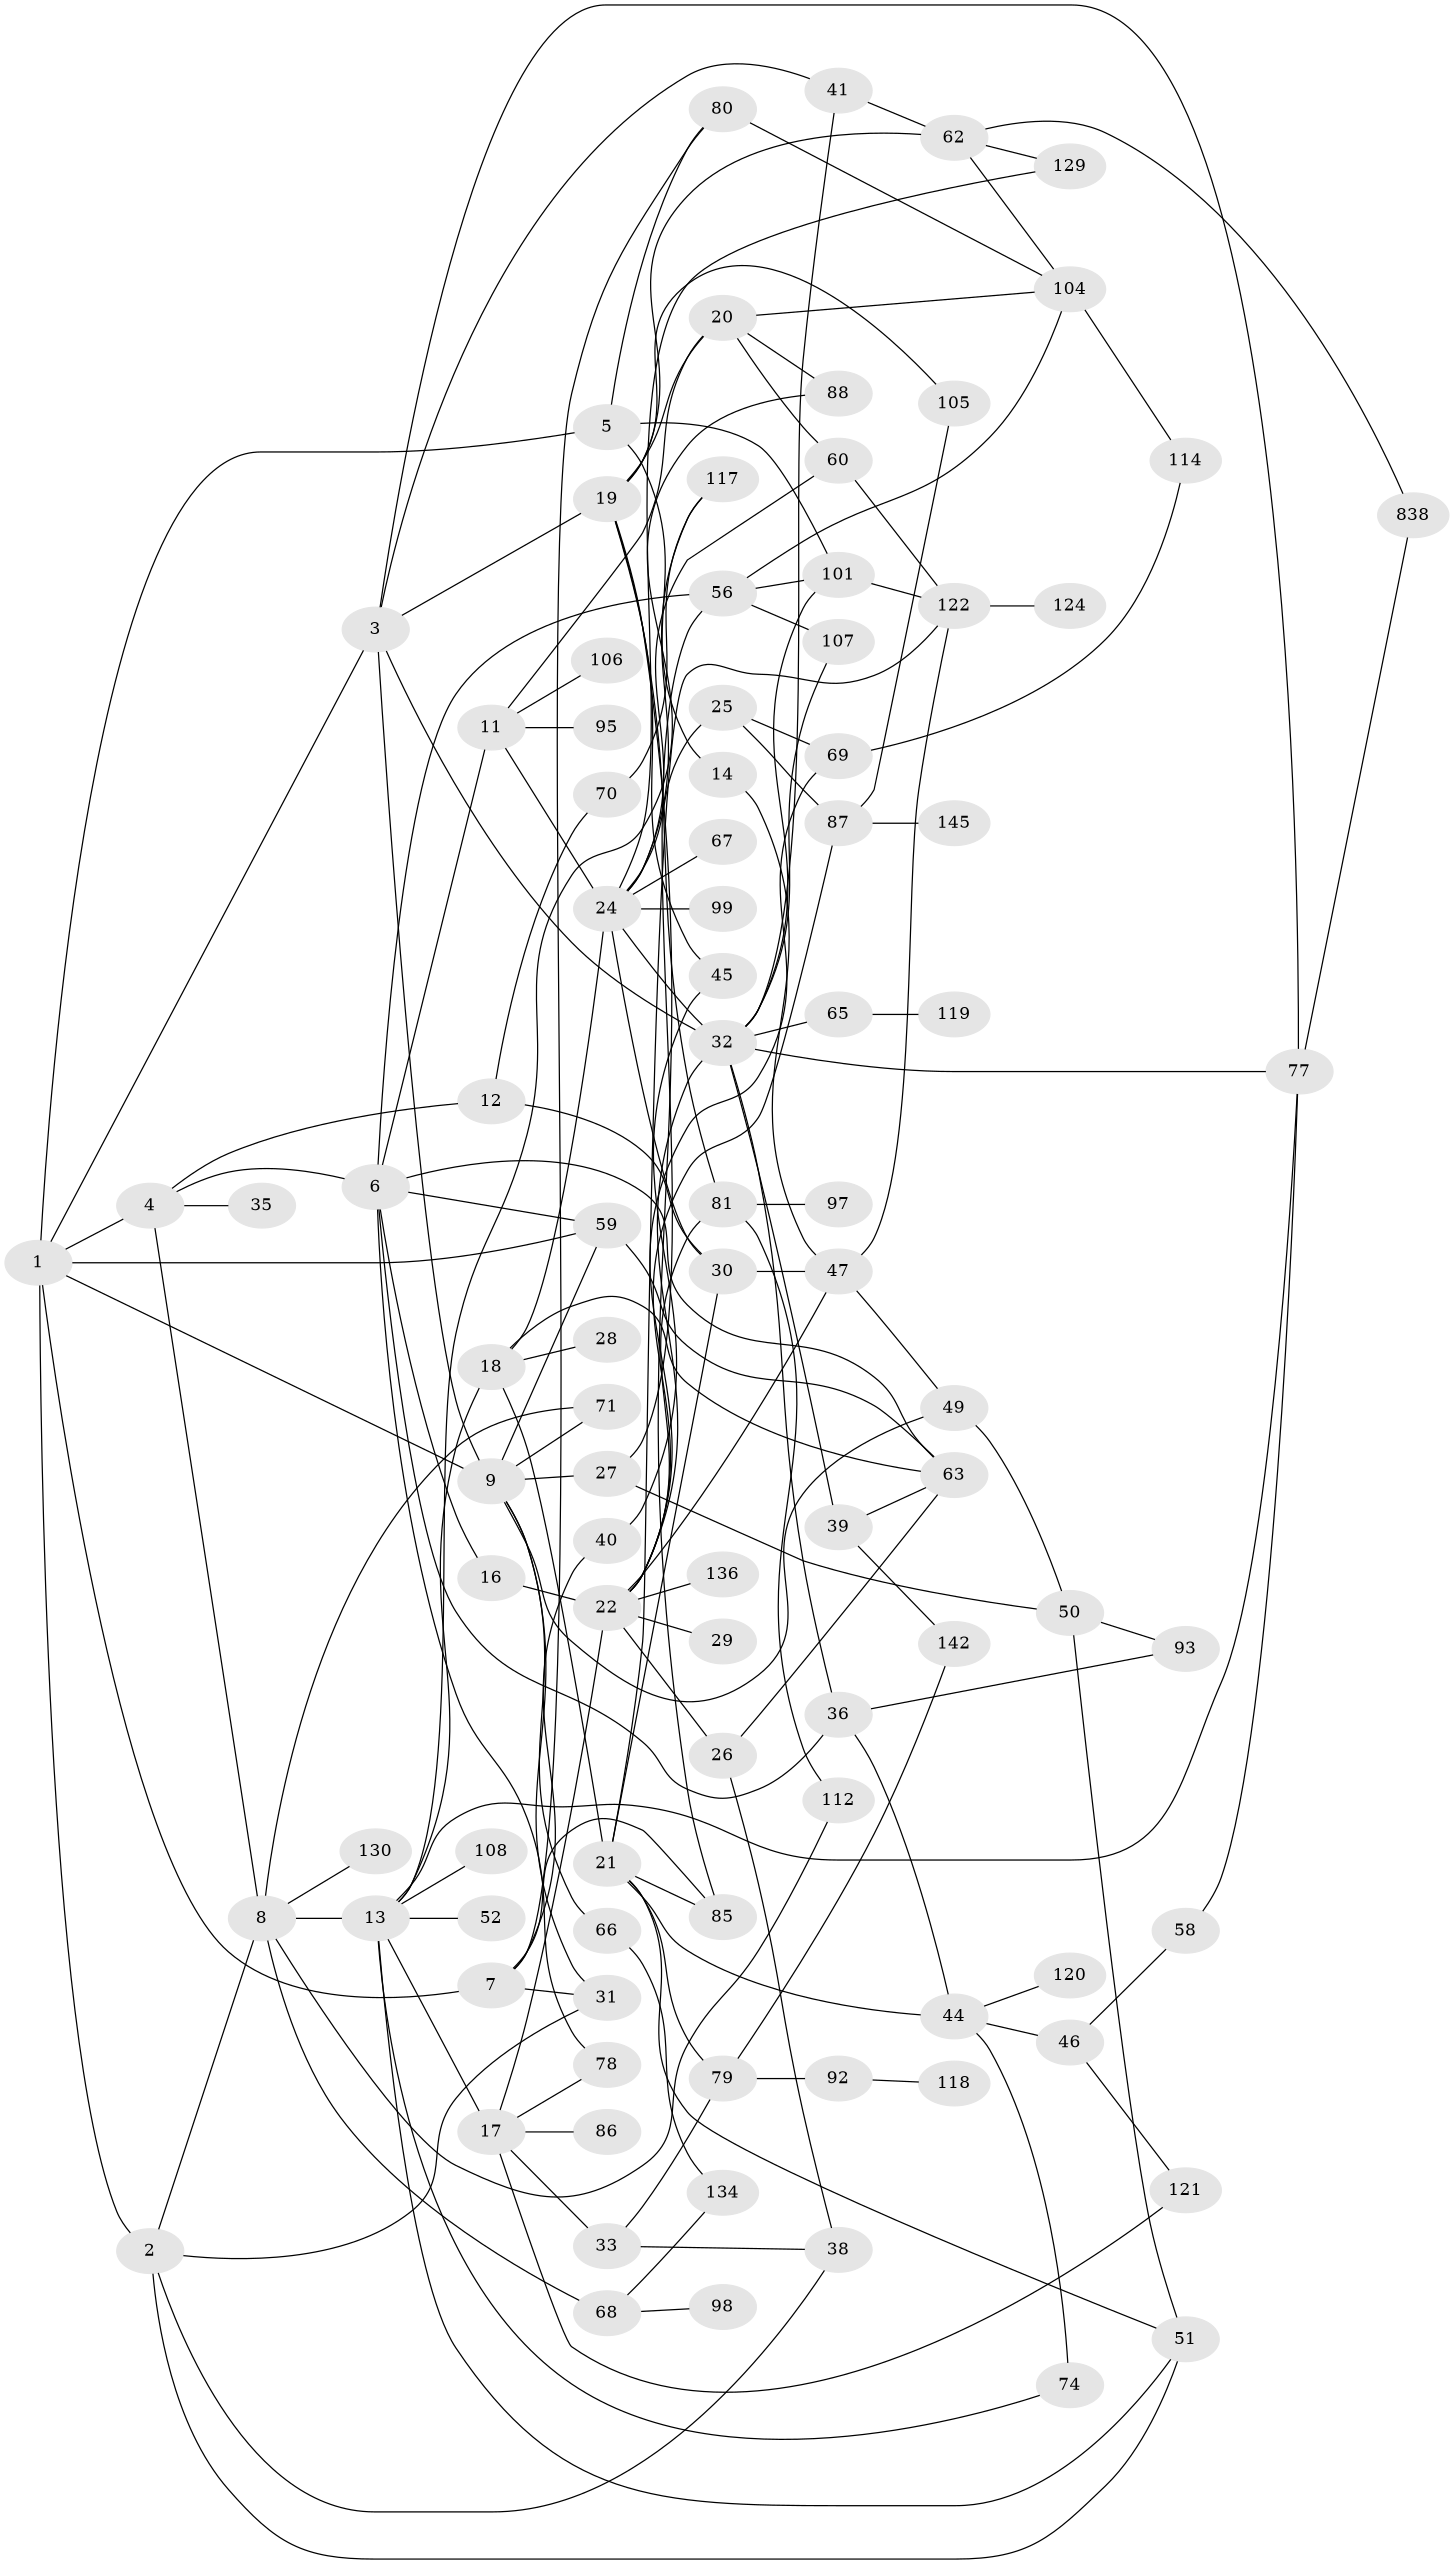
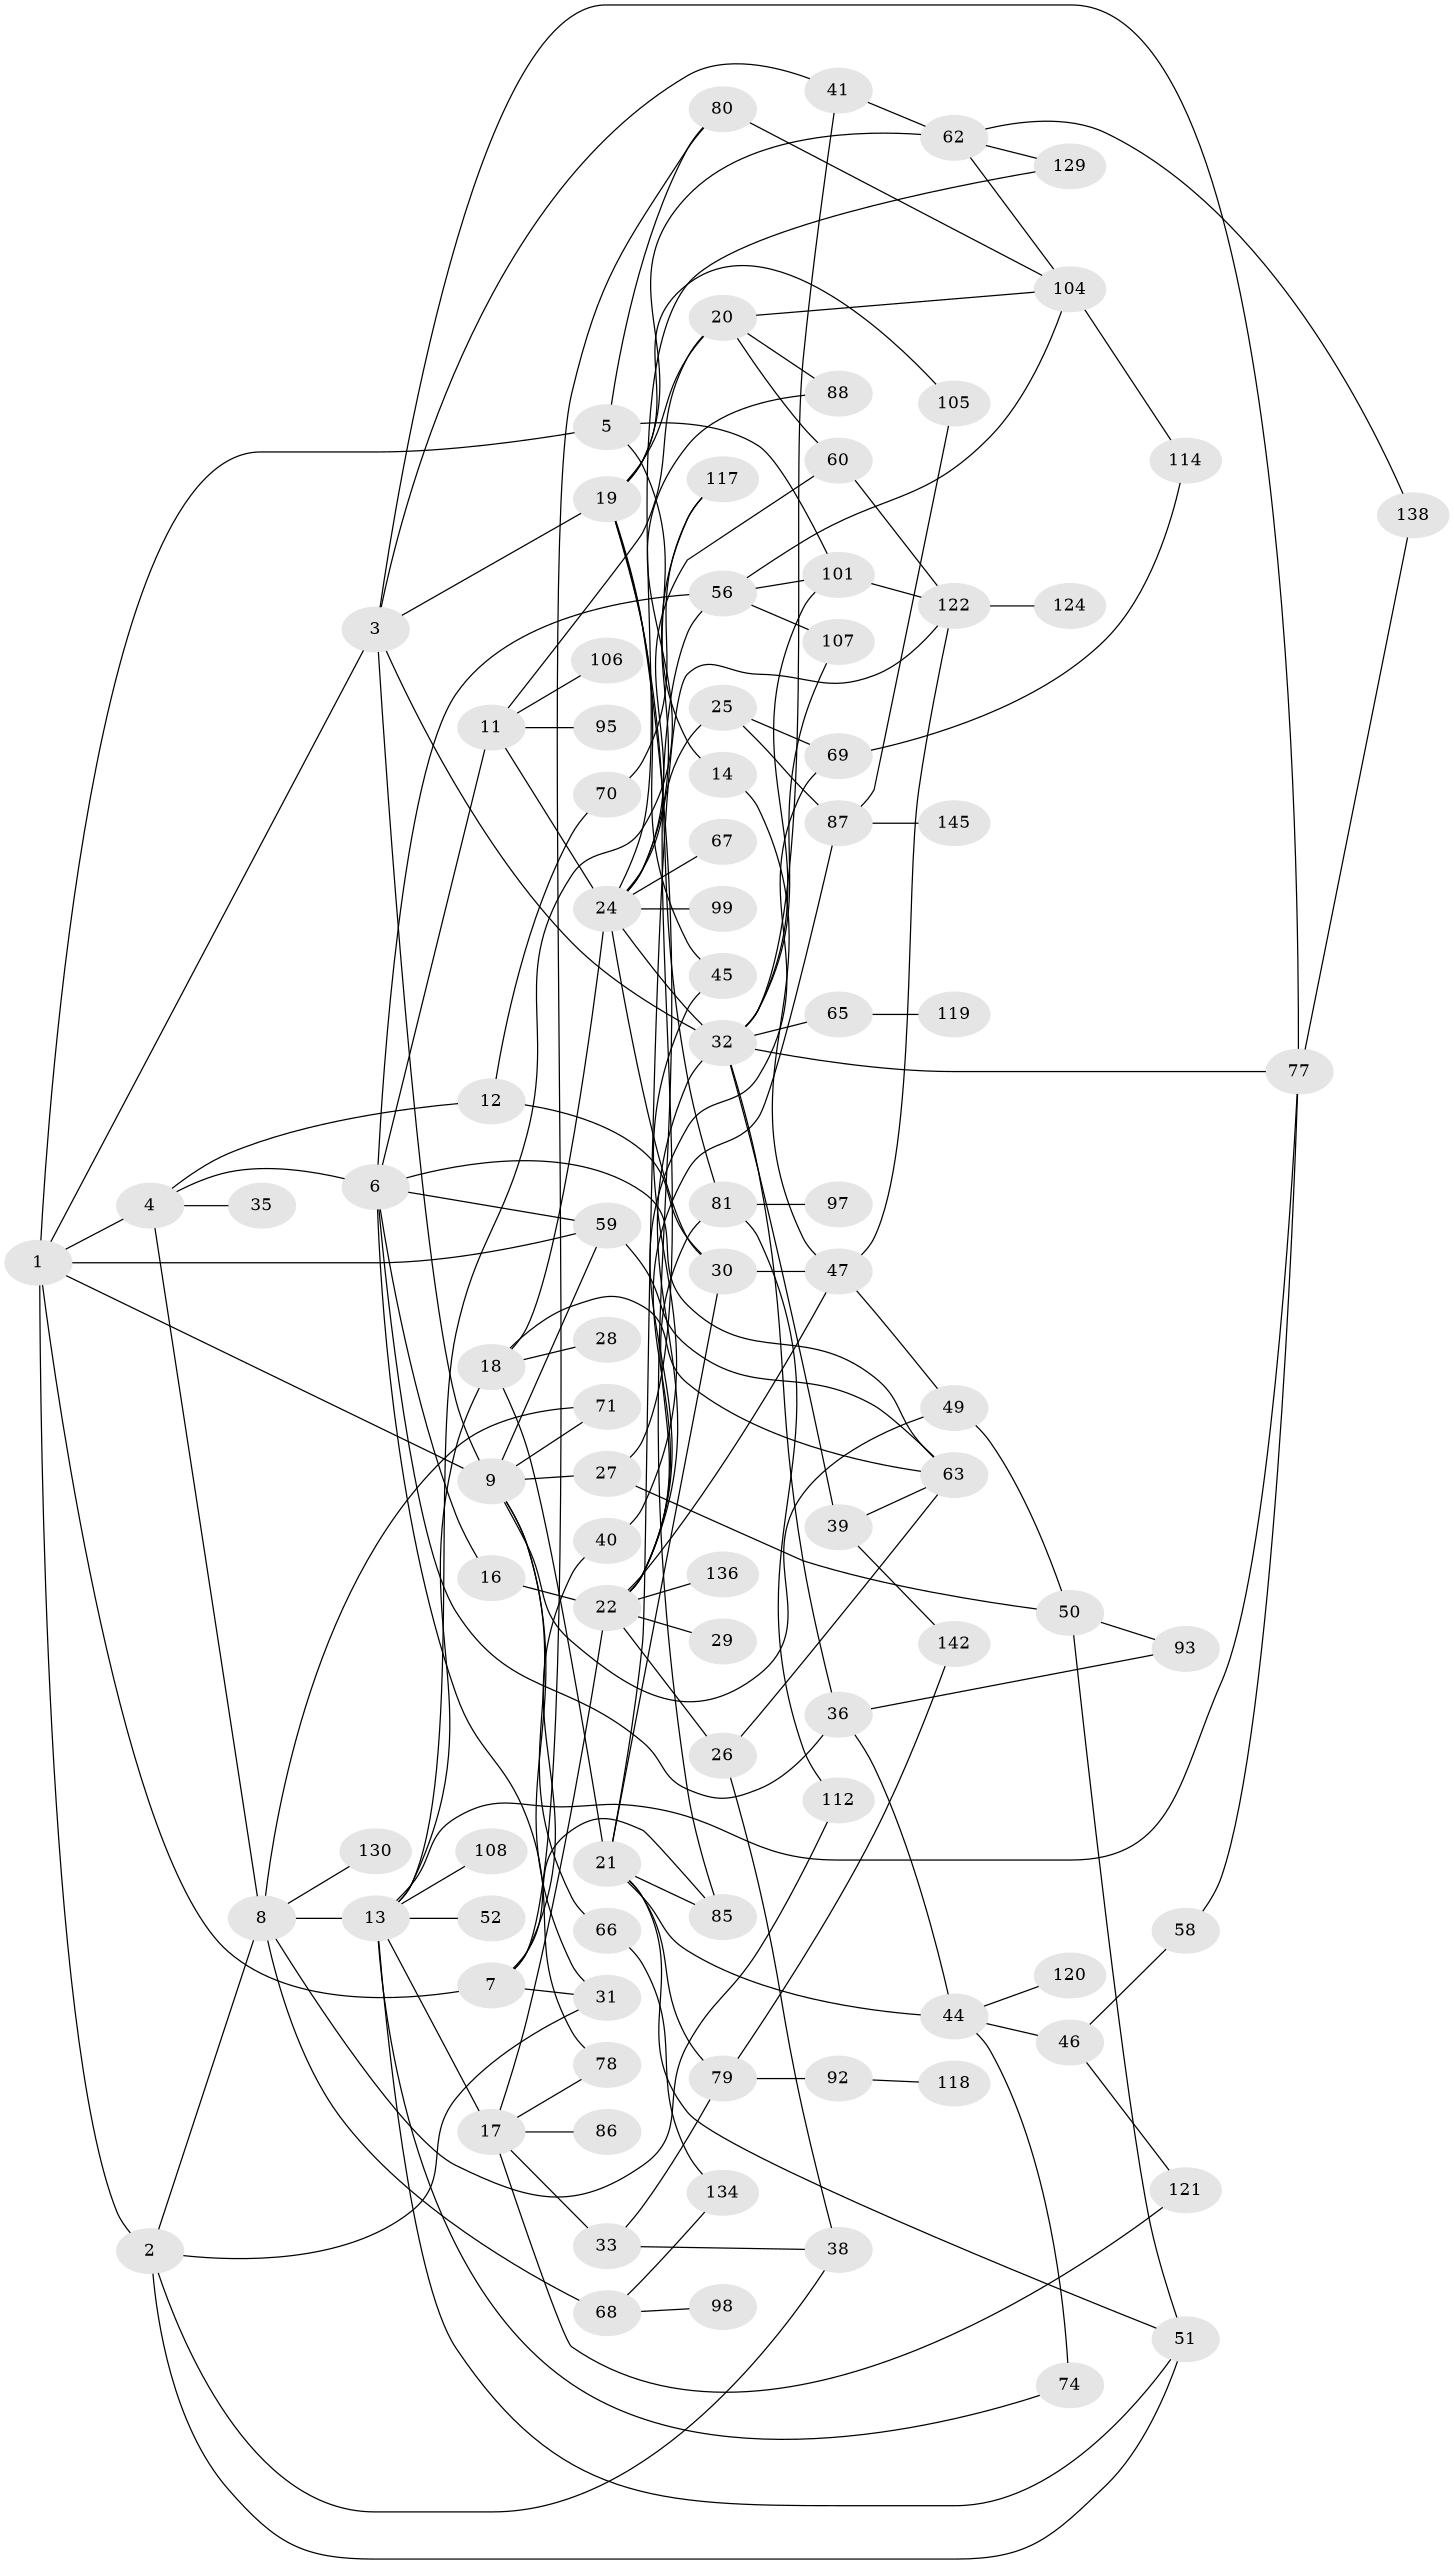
(1413, 515) -> (1413, 515)
